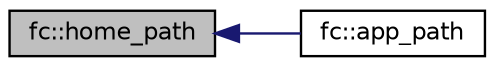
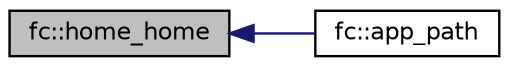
(112, 33) -> (119, 33)
